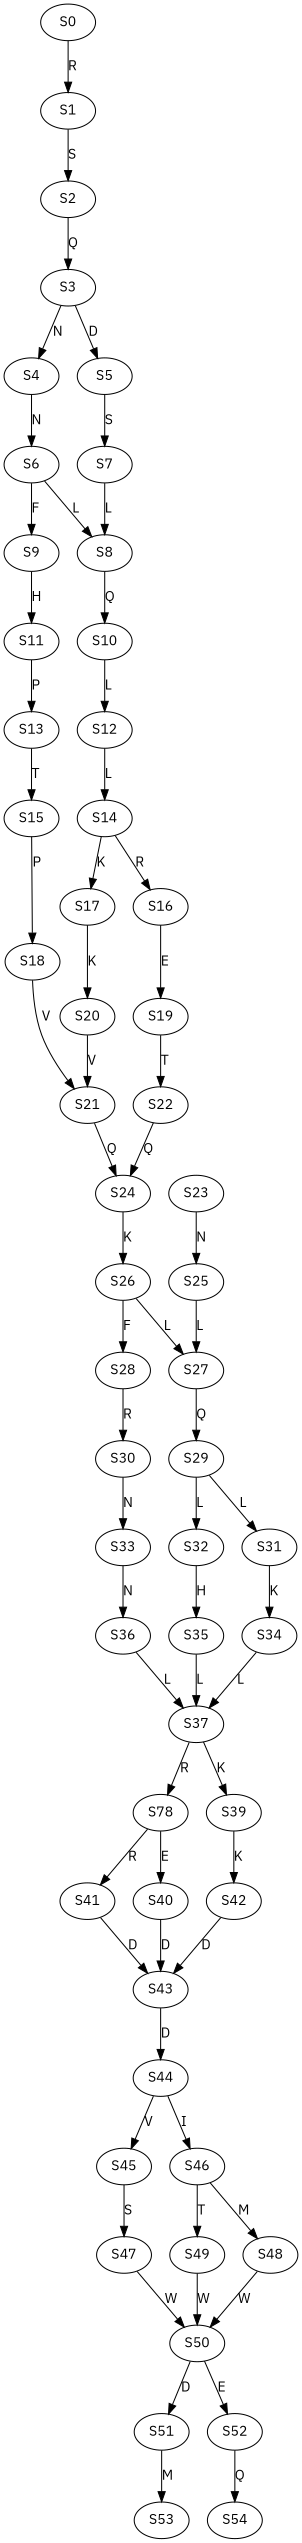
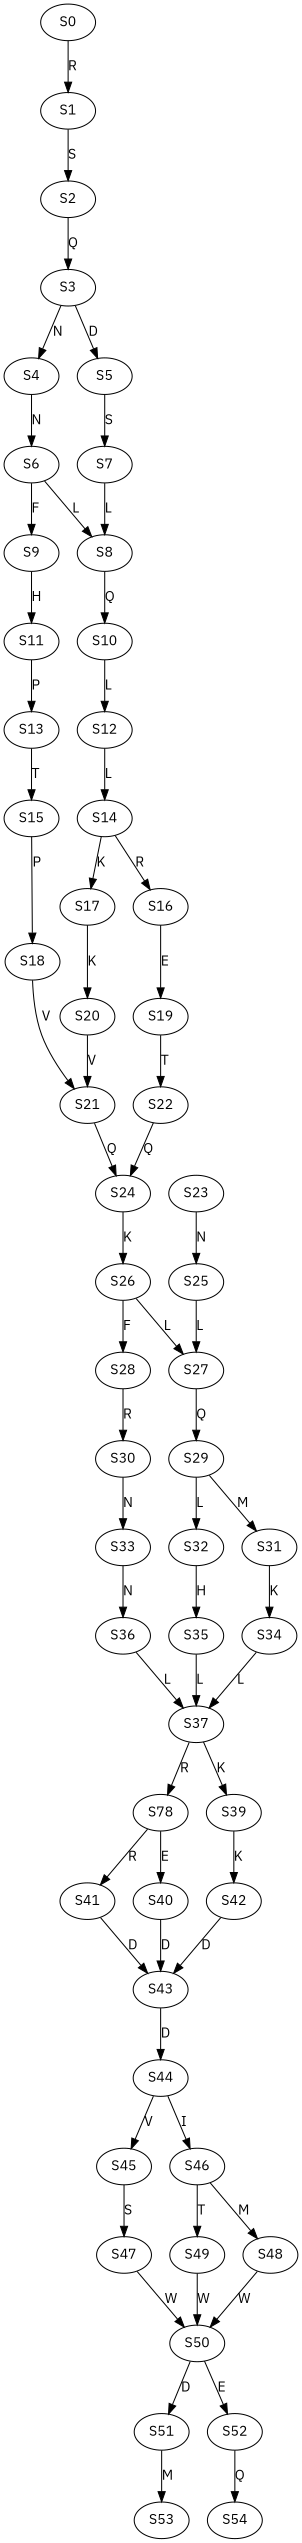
(243, 1503) -> (243, 1503)
